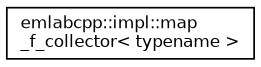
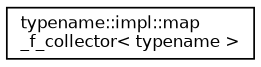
(130, 33) -> (130, 33)
